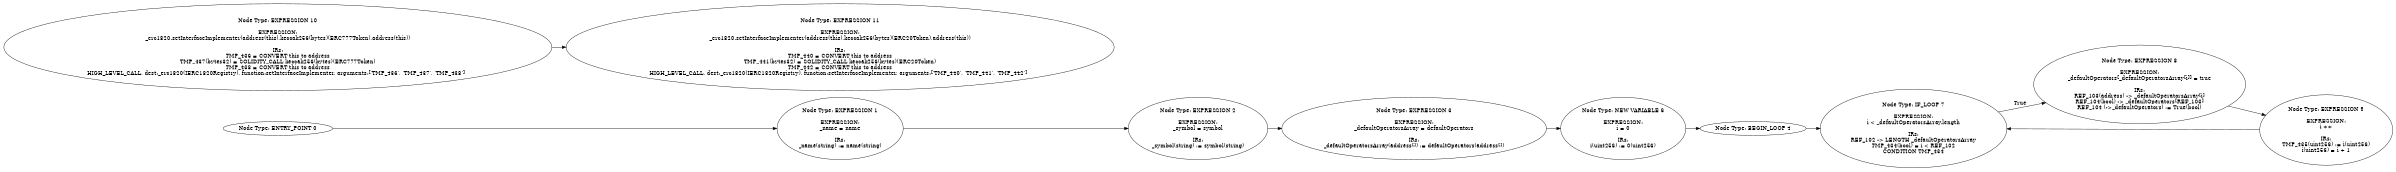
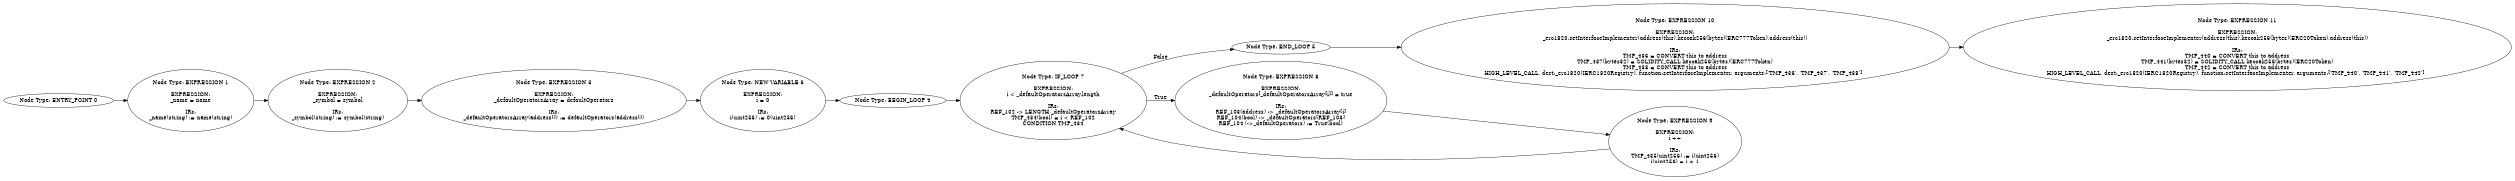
none -> (1281, 47)
